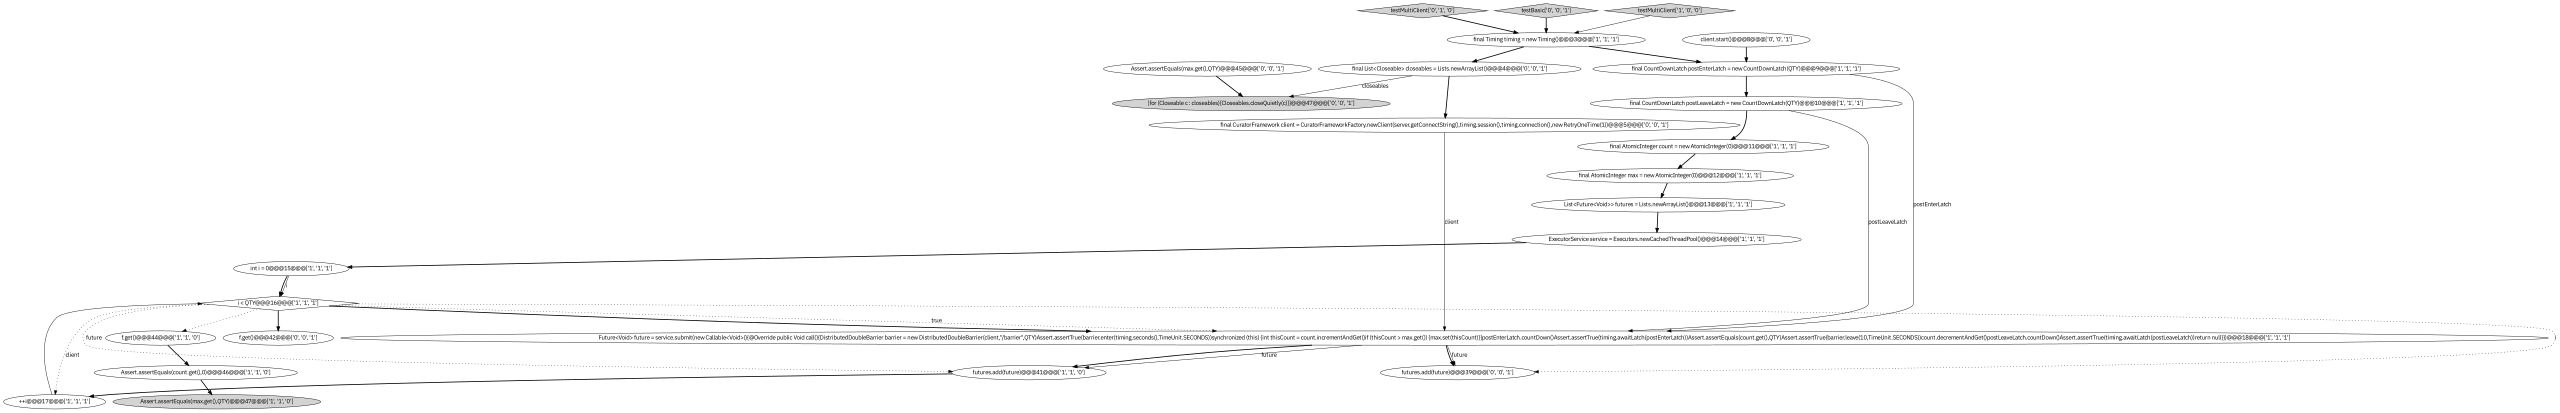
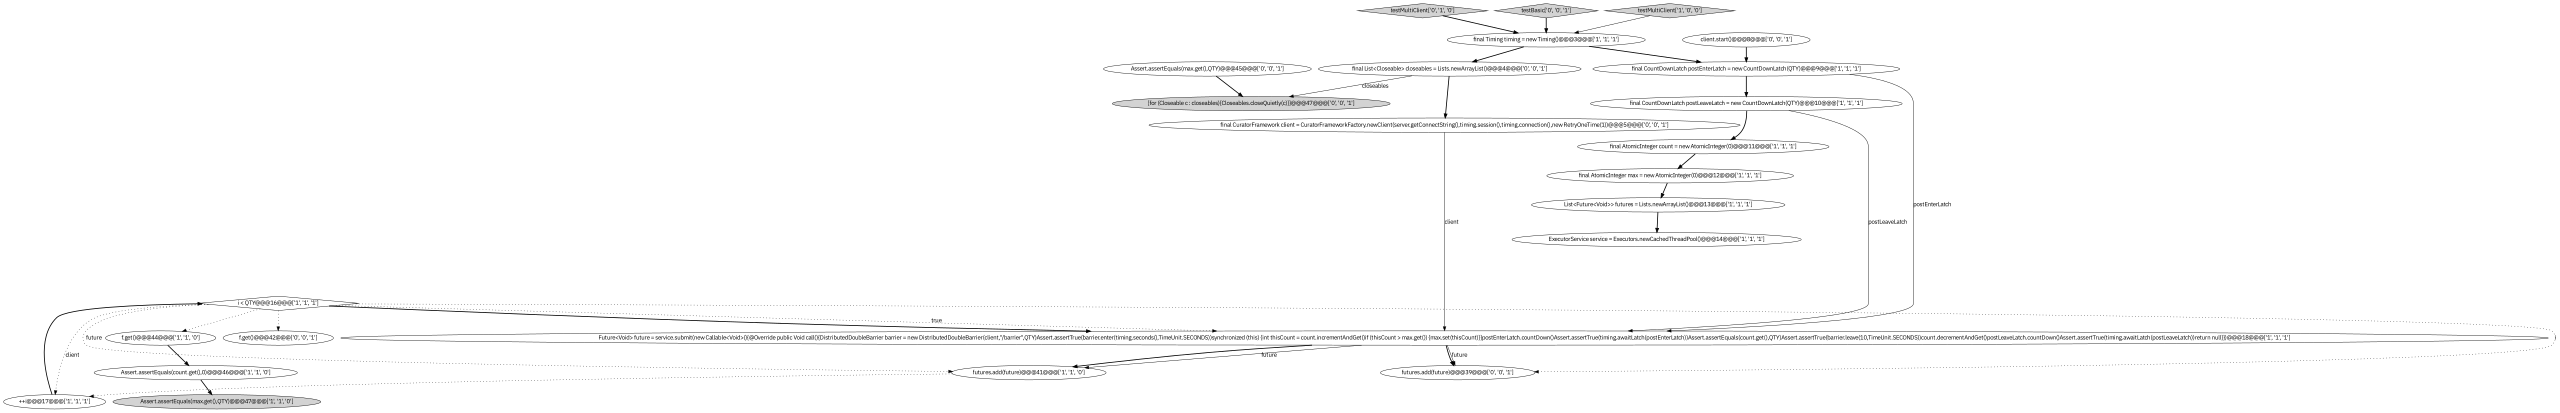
(291, 269) -> none
(86, 310) -> (86, 310)
(278, 319) -> (278, 319)
(523, 381) -> (523, 381)
